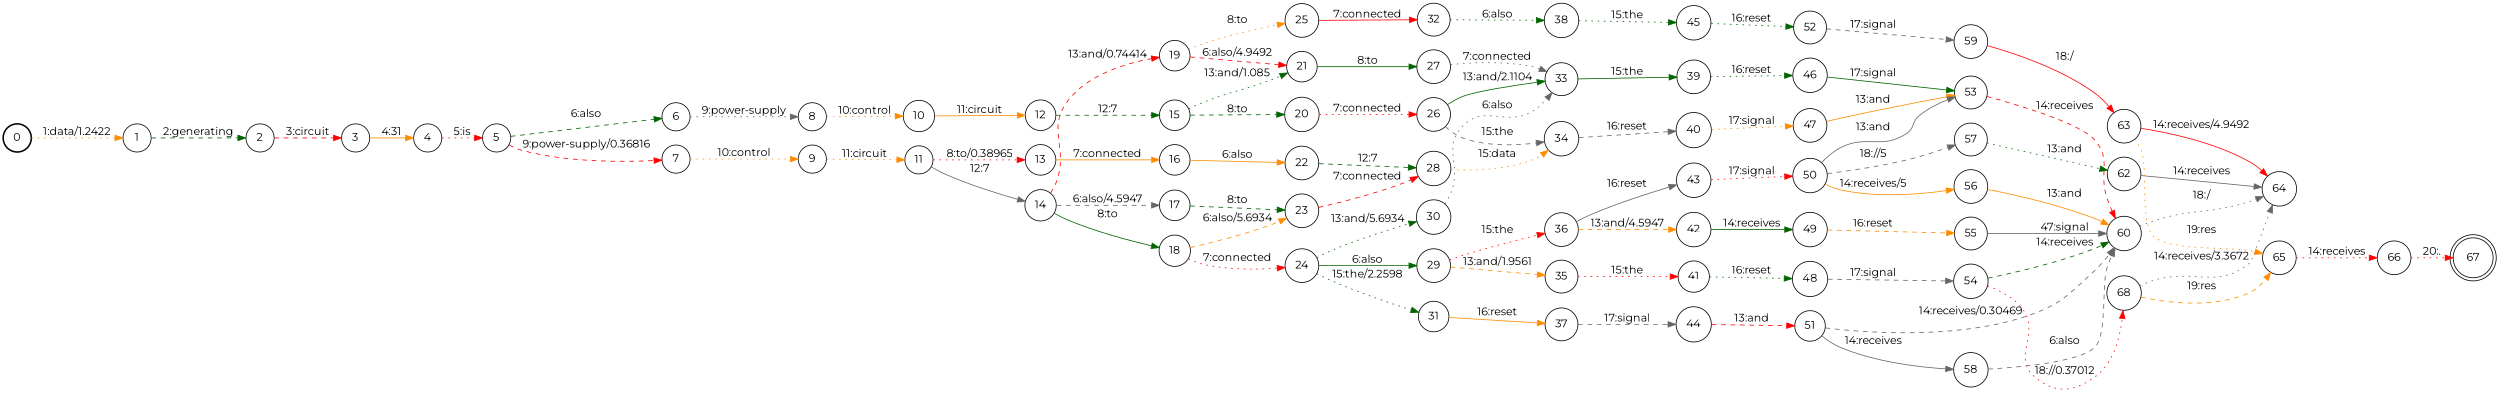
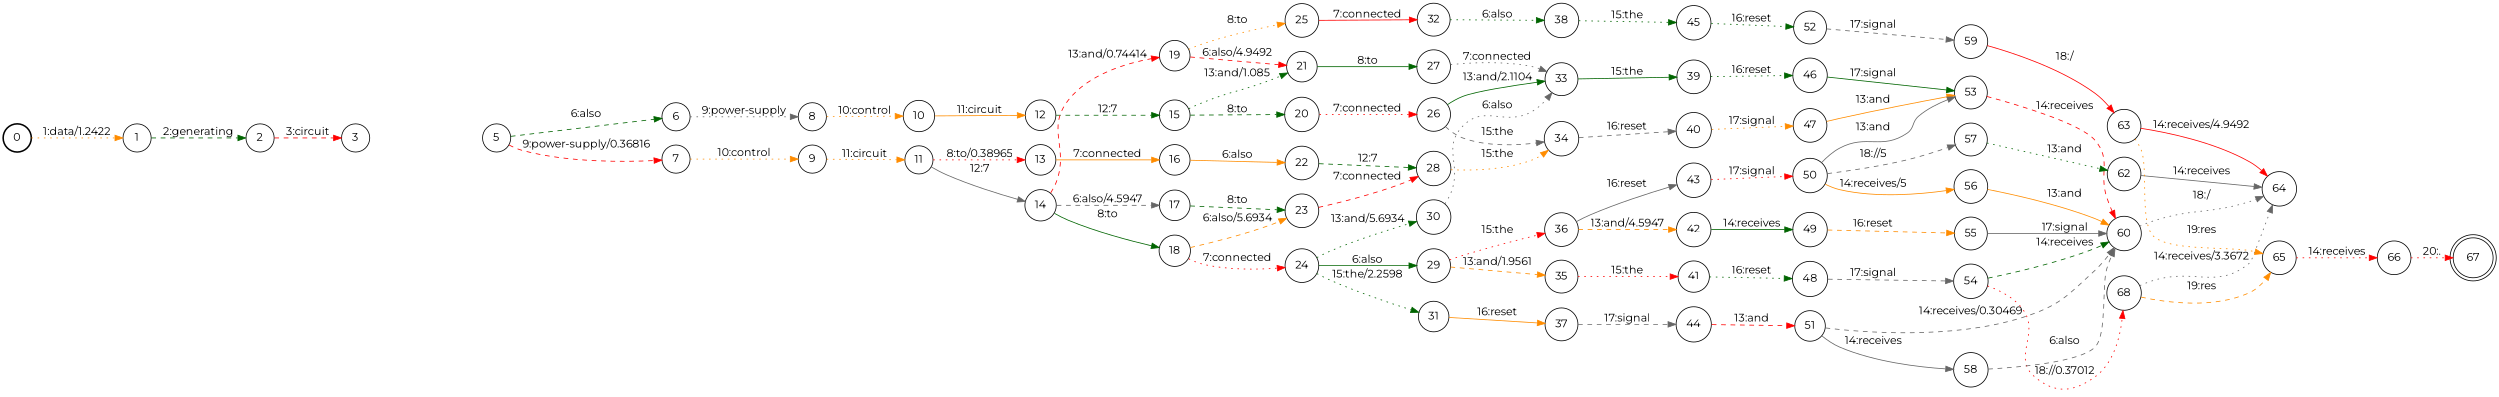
(428, 138) -> none
(1498, 154) -> (1498, 154)
(2065, 228) -> (2065, 228)
